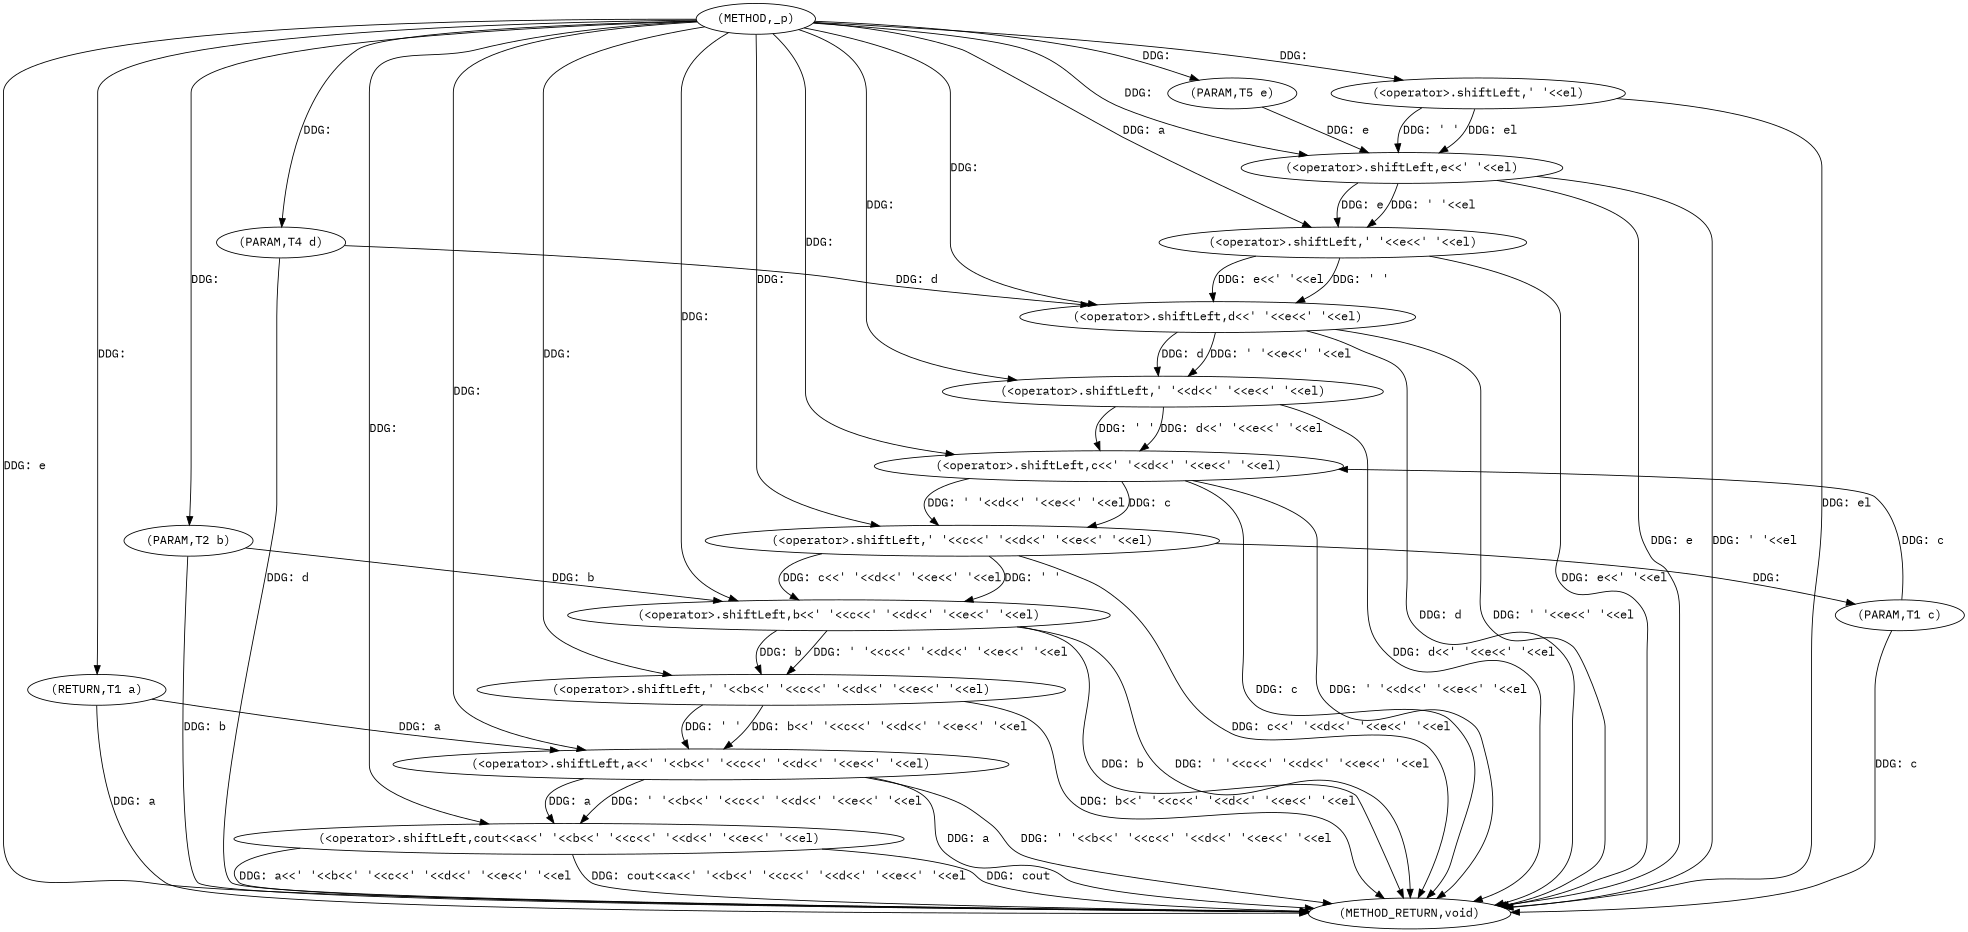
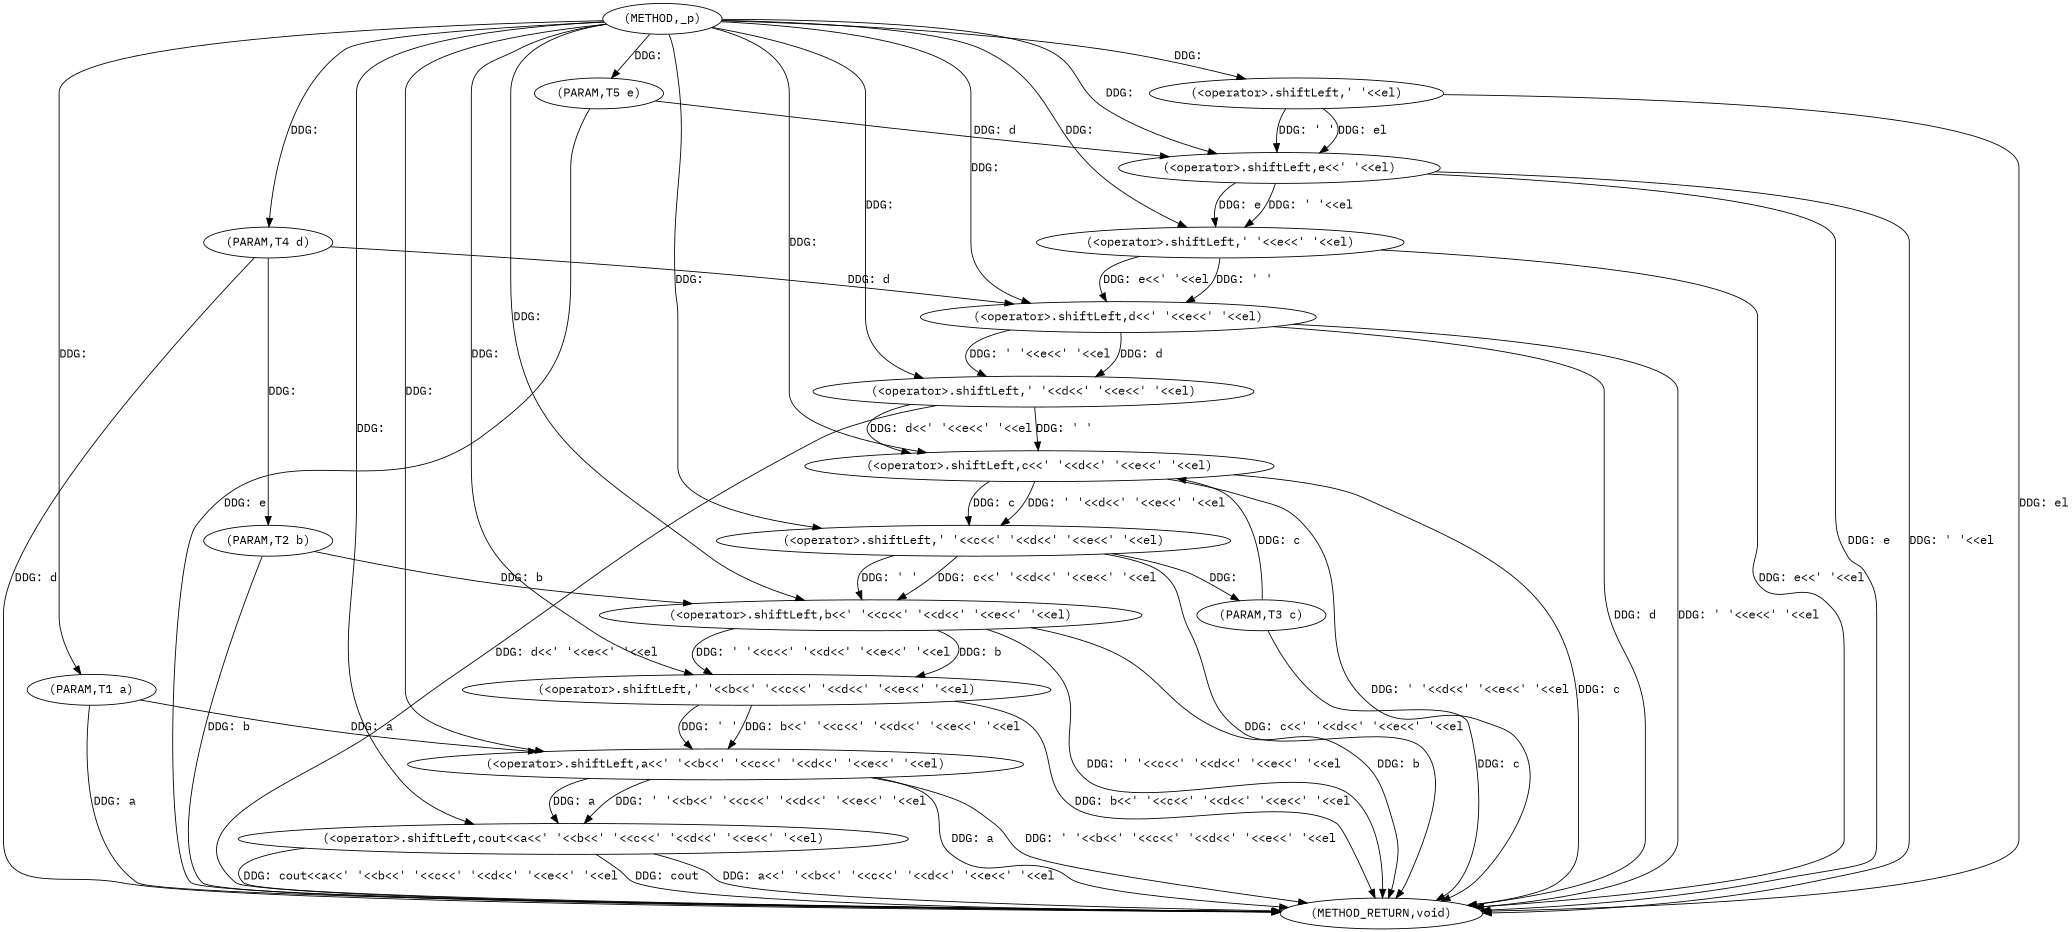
(229, 68) -> (268, 387)
(1144, 131) -> (1083, 131)
(1348, 131) -> (995, 131)
(1900, 615) -> (1261, 615)
(97, 690) -> (92, 690)
(3, 774) -> (181, 854)
